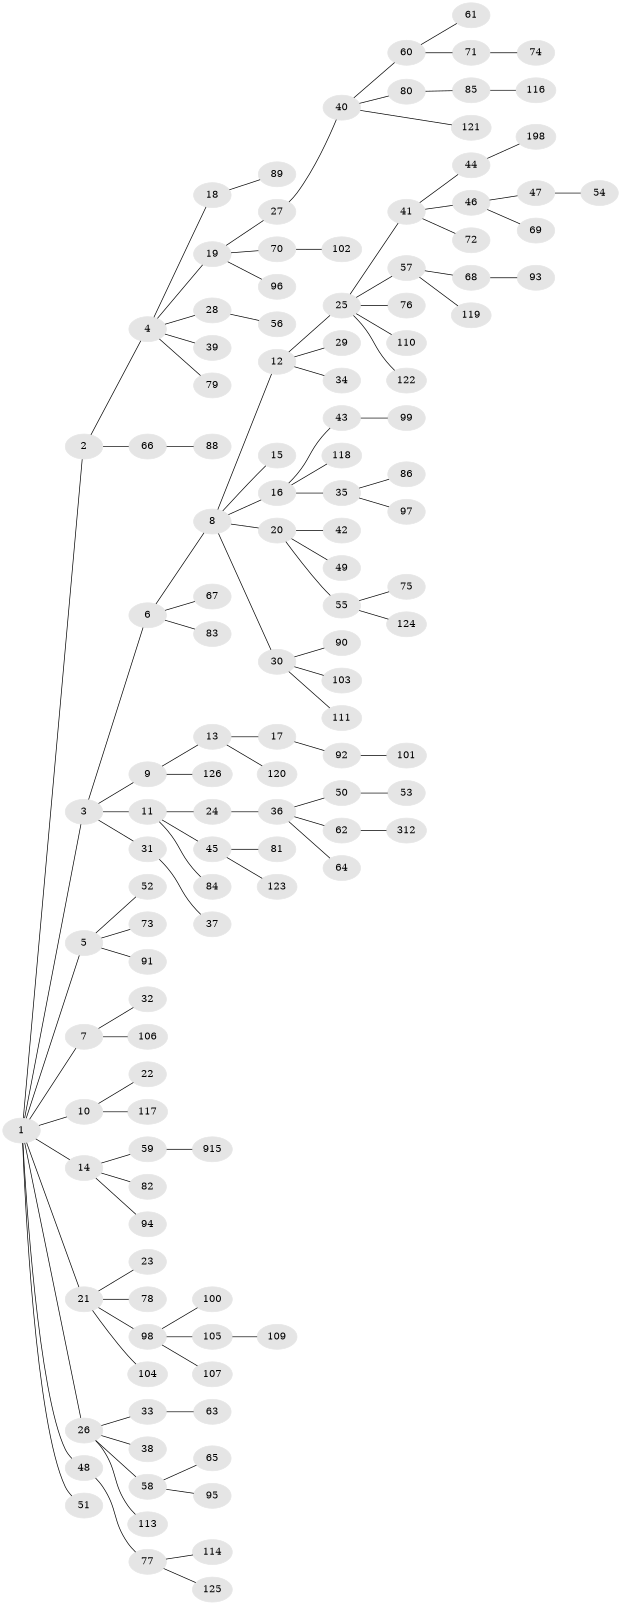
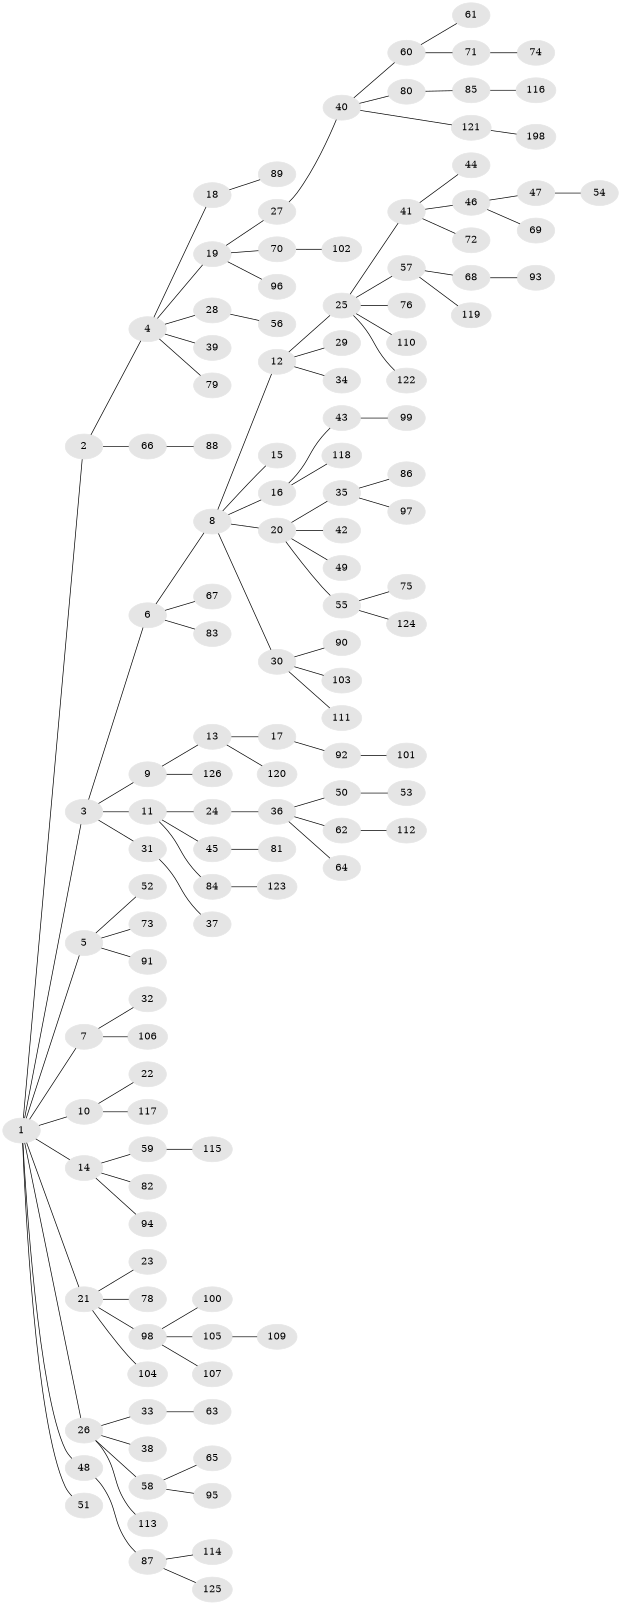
(503, 151) -> (504, 132)
(310, 493) -> (309, 512)
(407, 831) -> (407, 831)
(245, 868) -> (244, 887)
(212, 1149) -> (212, 1149)
(148, 1562) -> (148, 1562)
